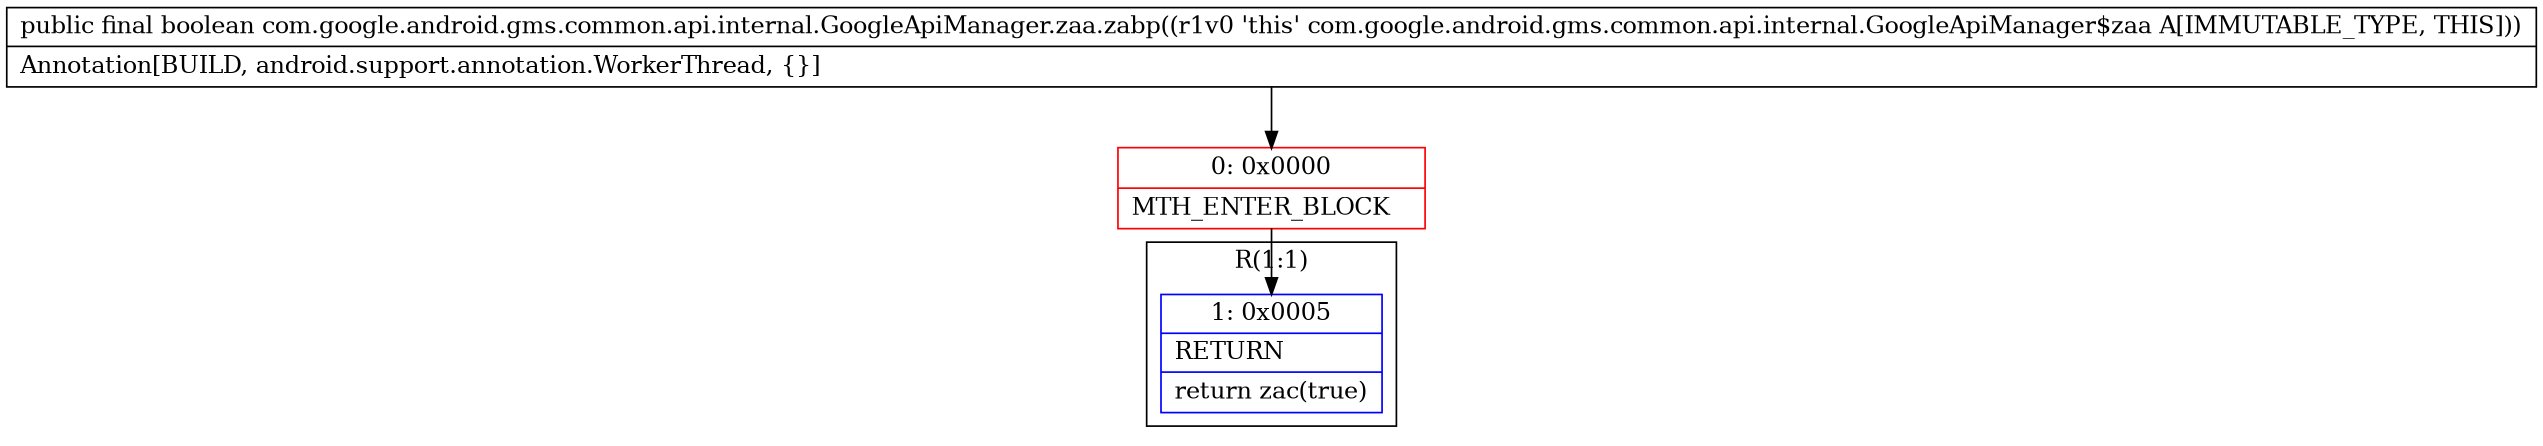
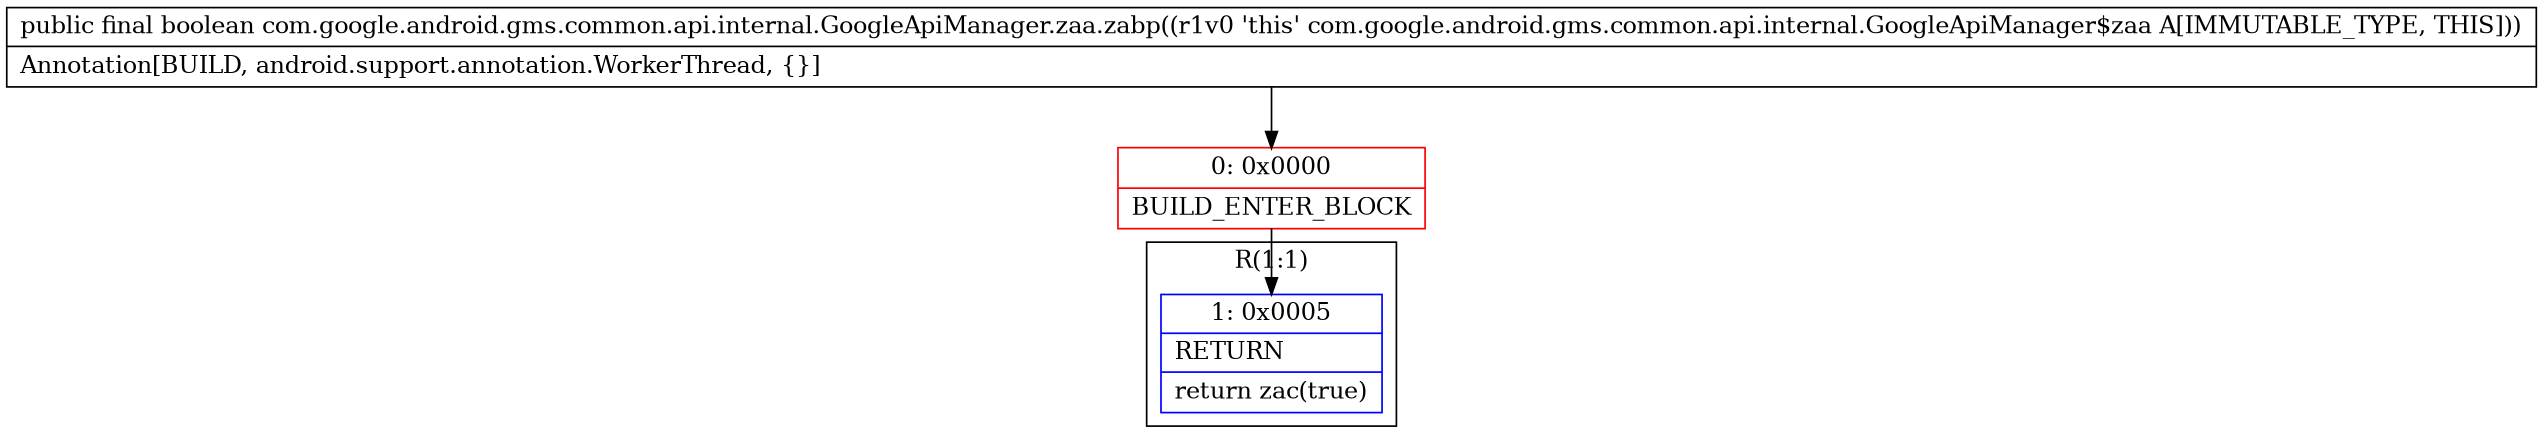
(1261, 208) -> (1272, 208)
